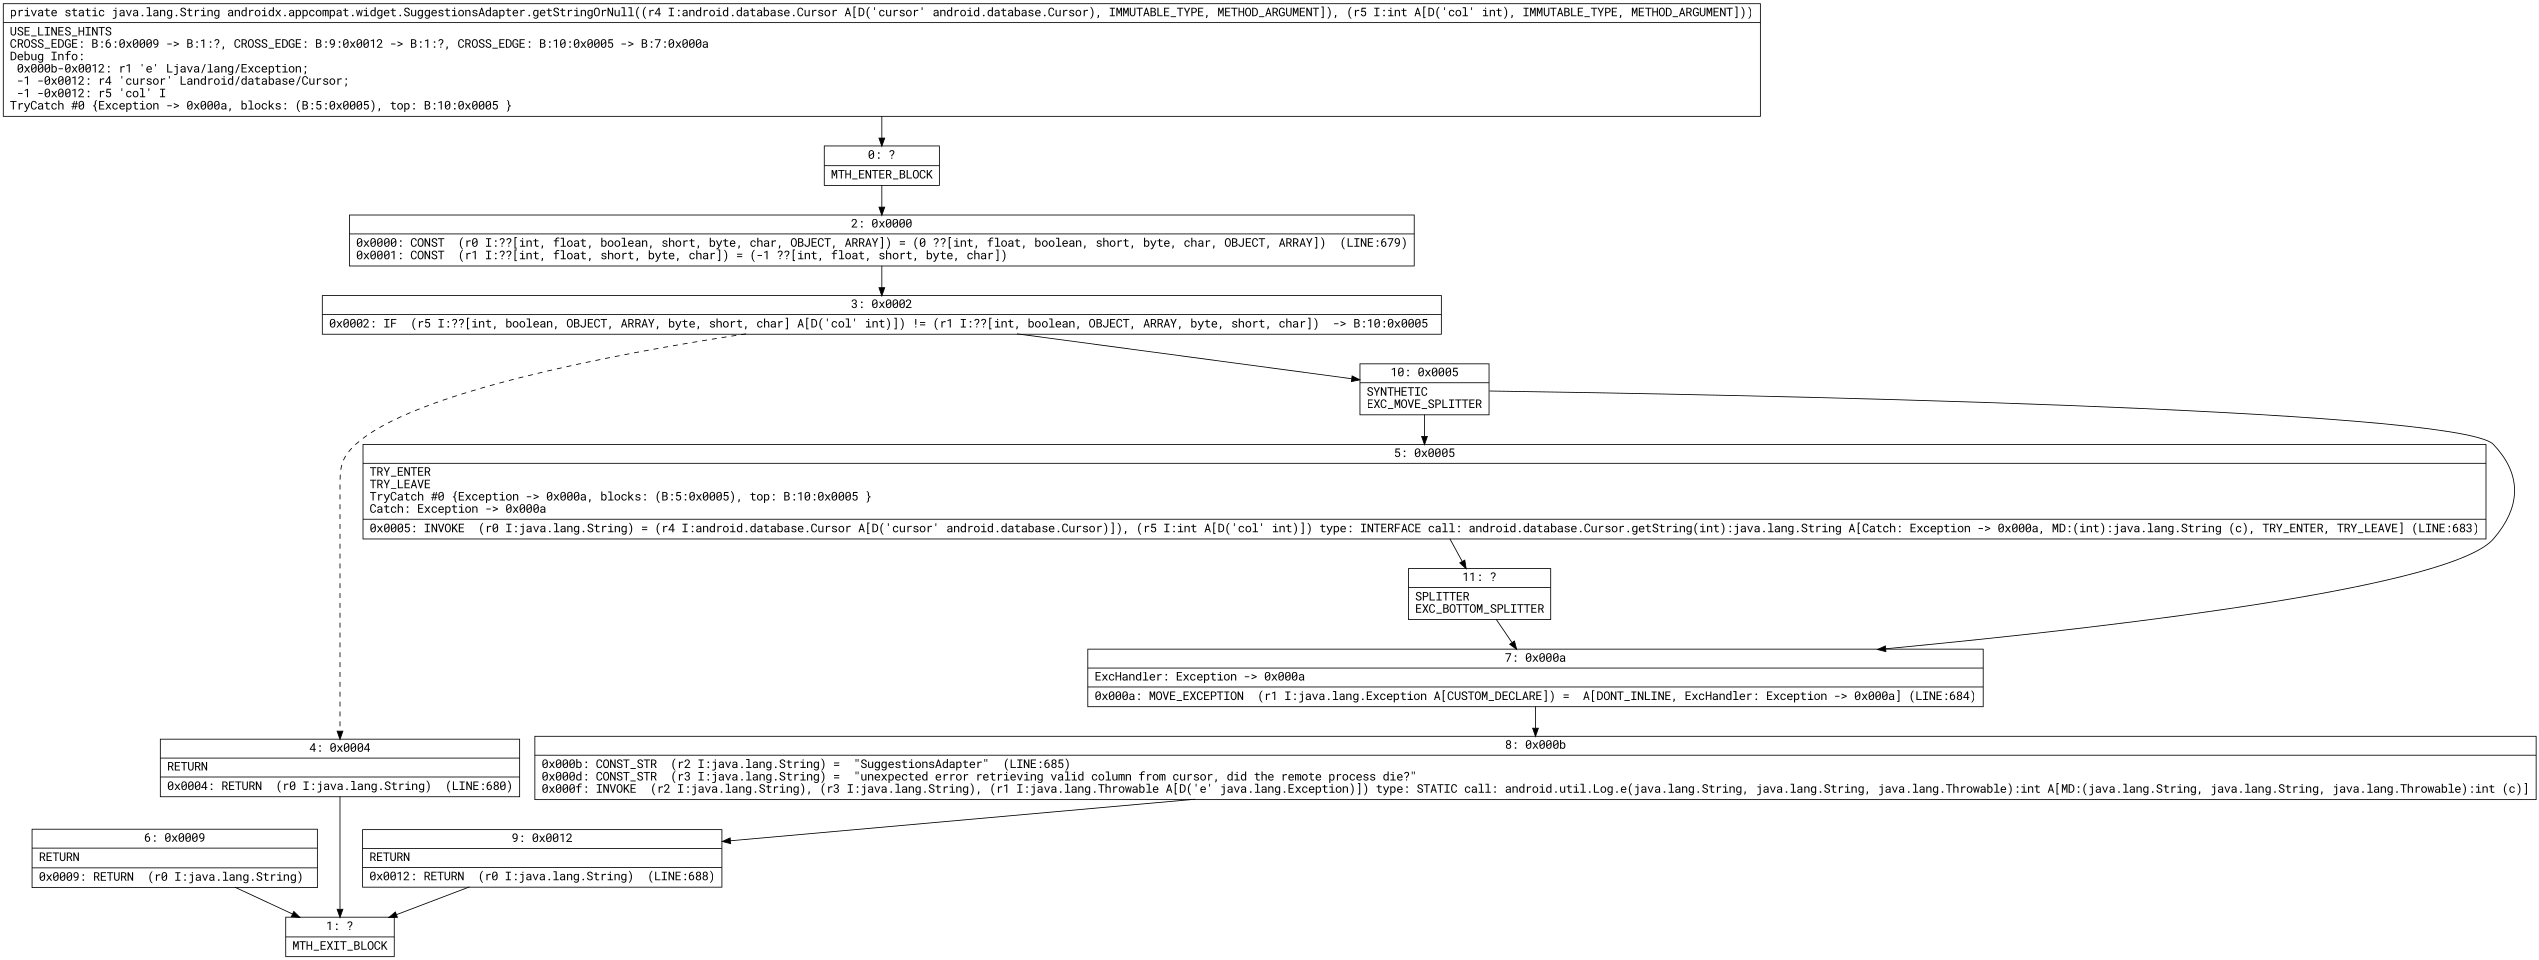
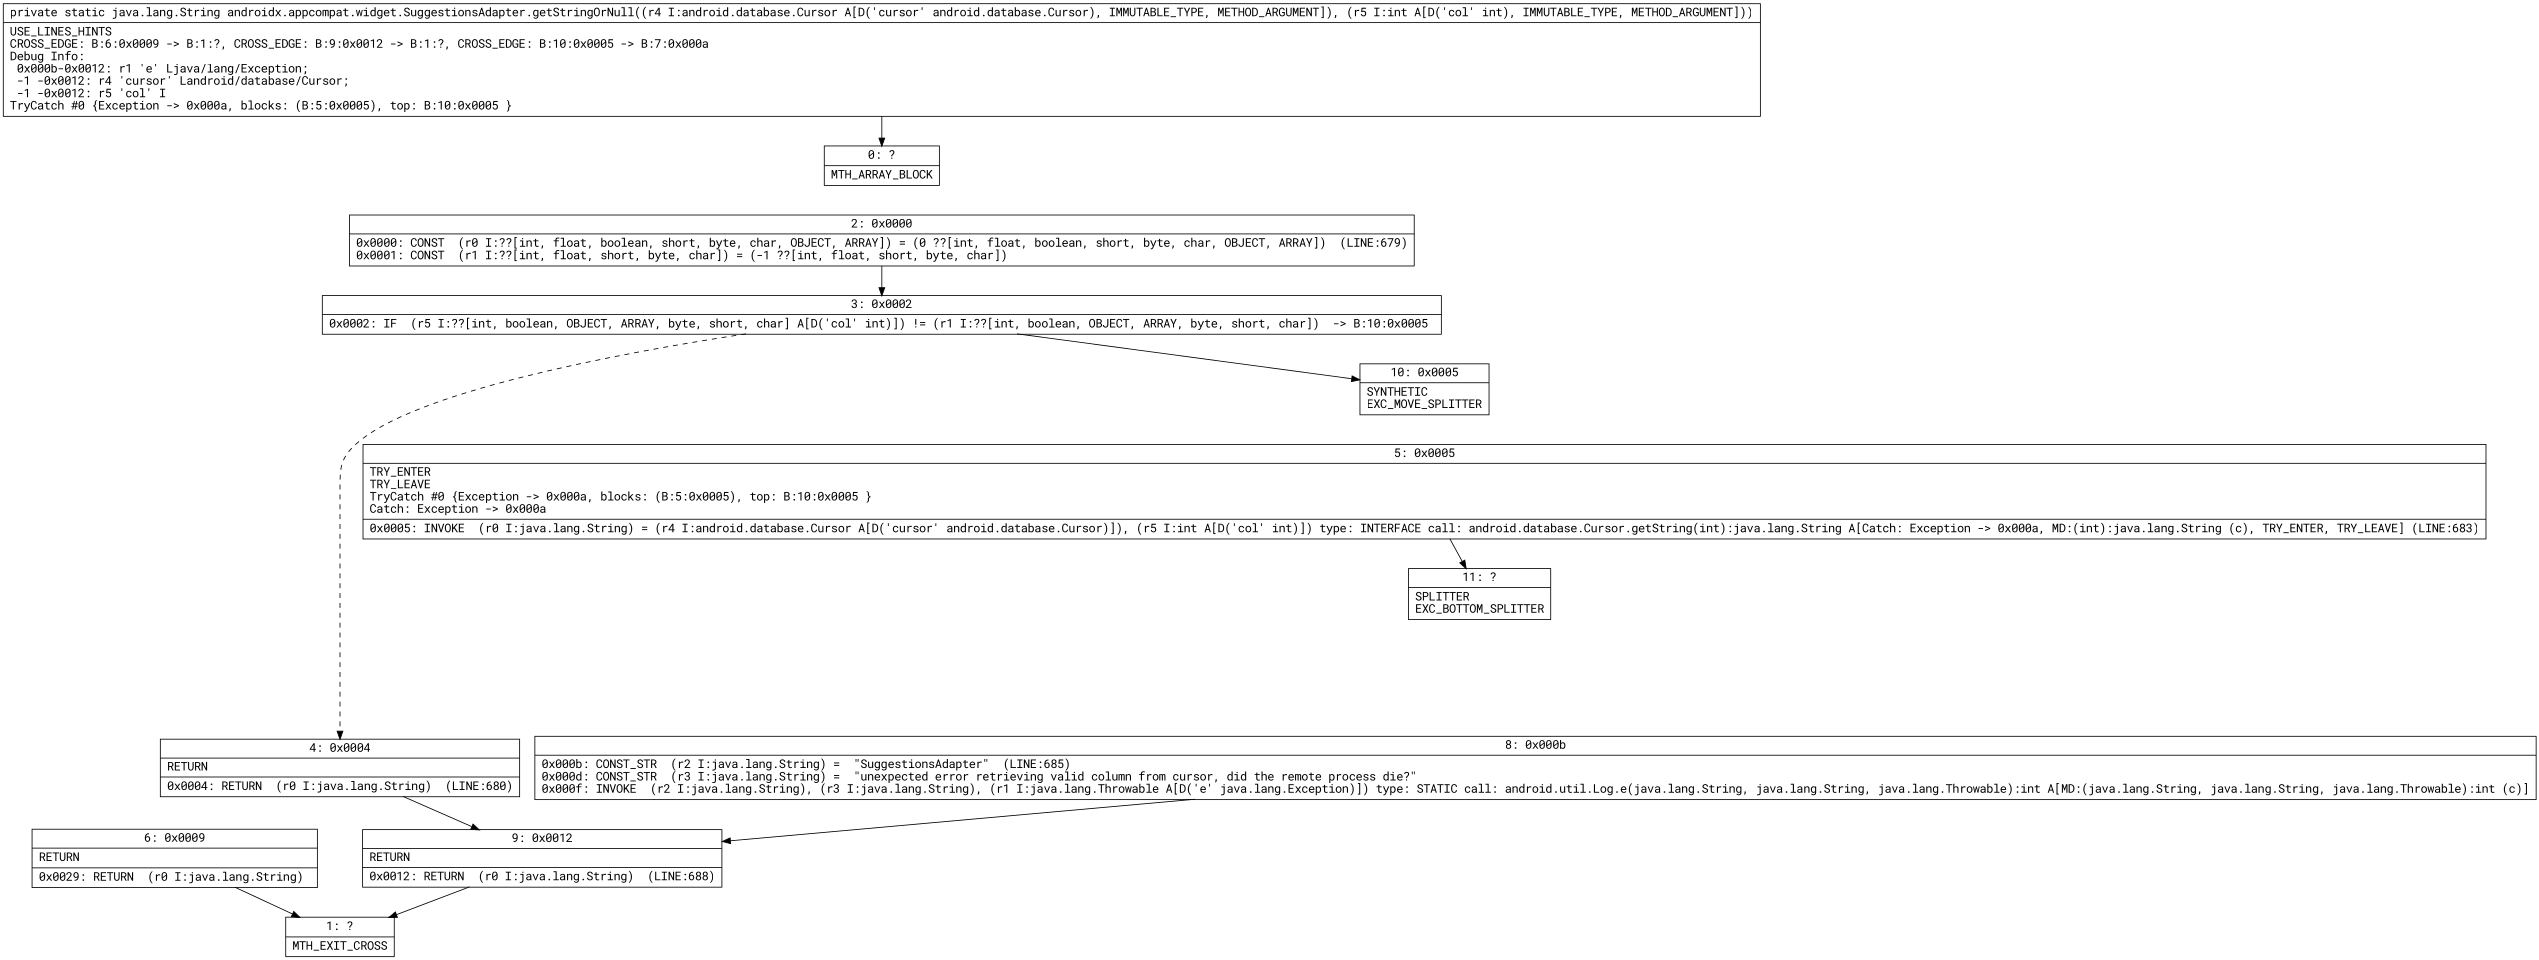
(882, 175) -> (882, 175)
(882, 196) -> none
(1425, 425) -> none
(1536, 678) -> none
(340, 853) -> (437, 811)
(175, 877) -> (175, 877)
(340, 946) -> (340, 946)
